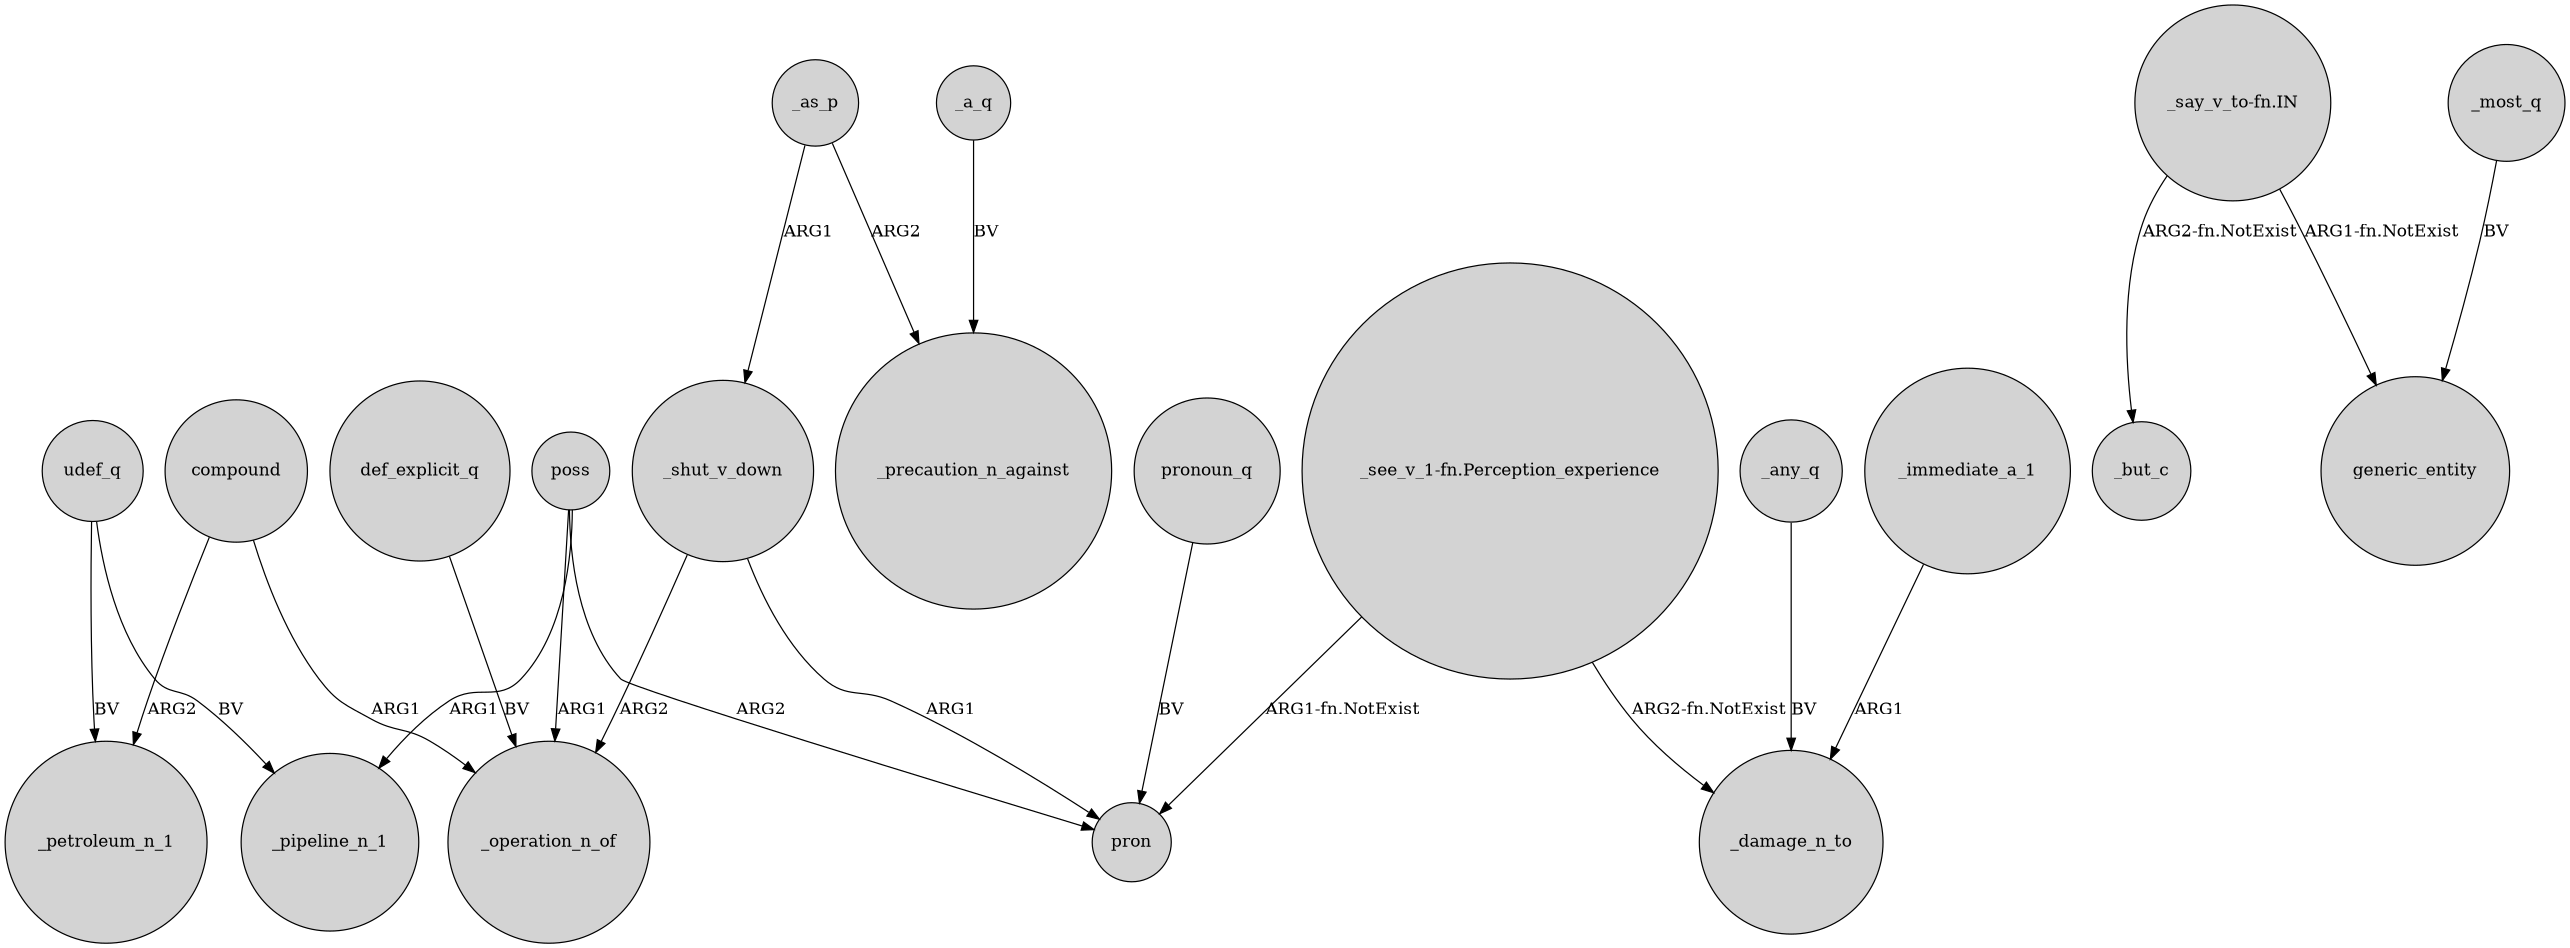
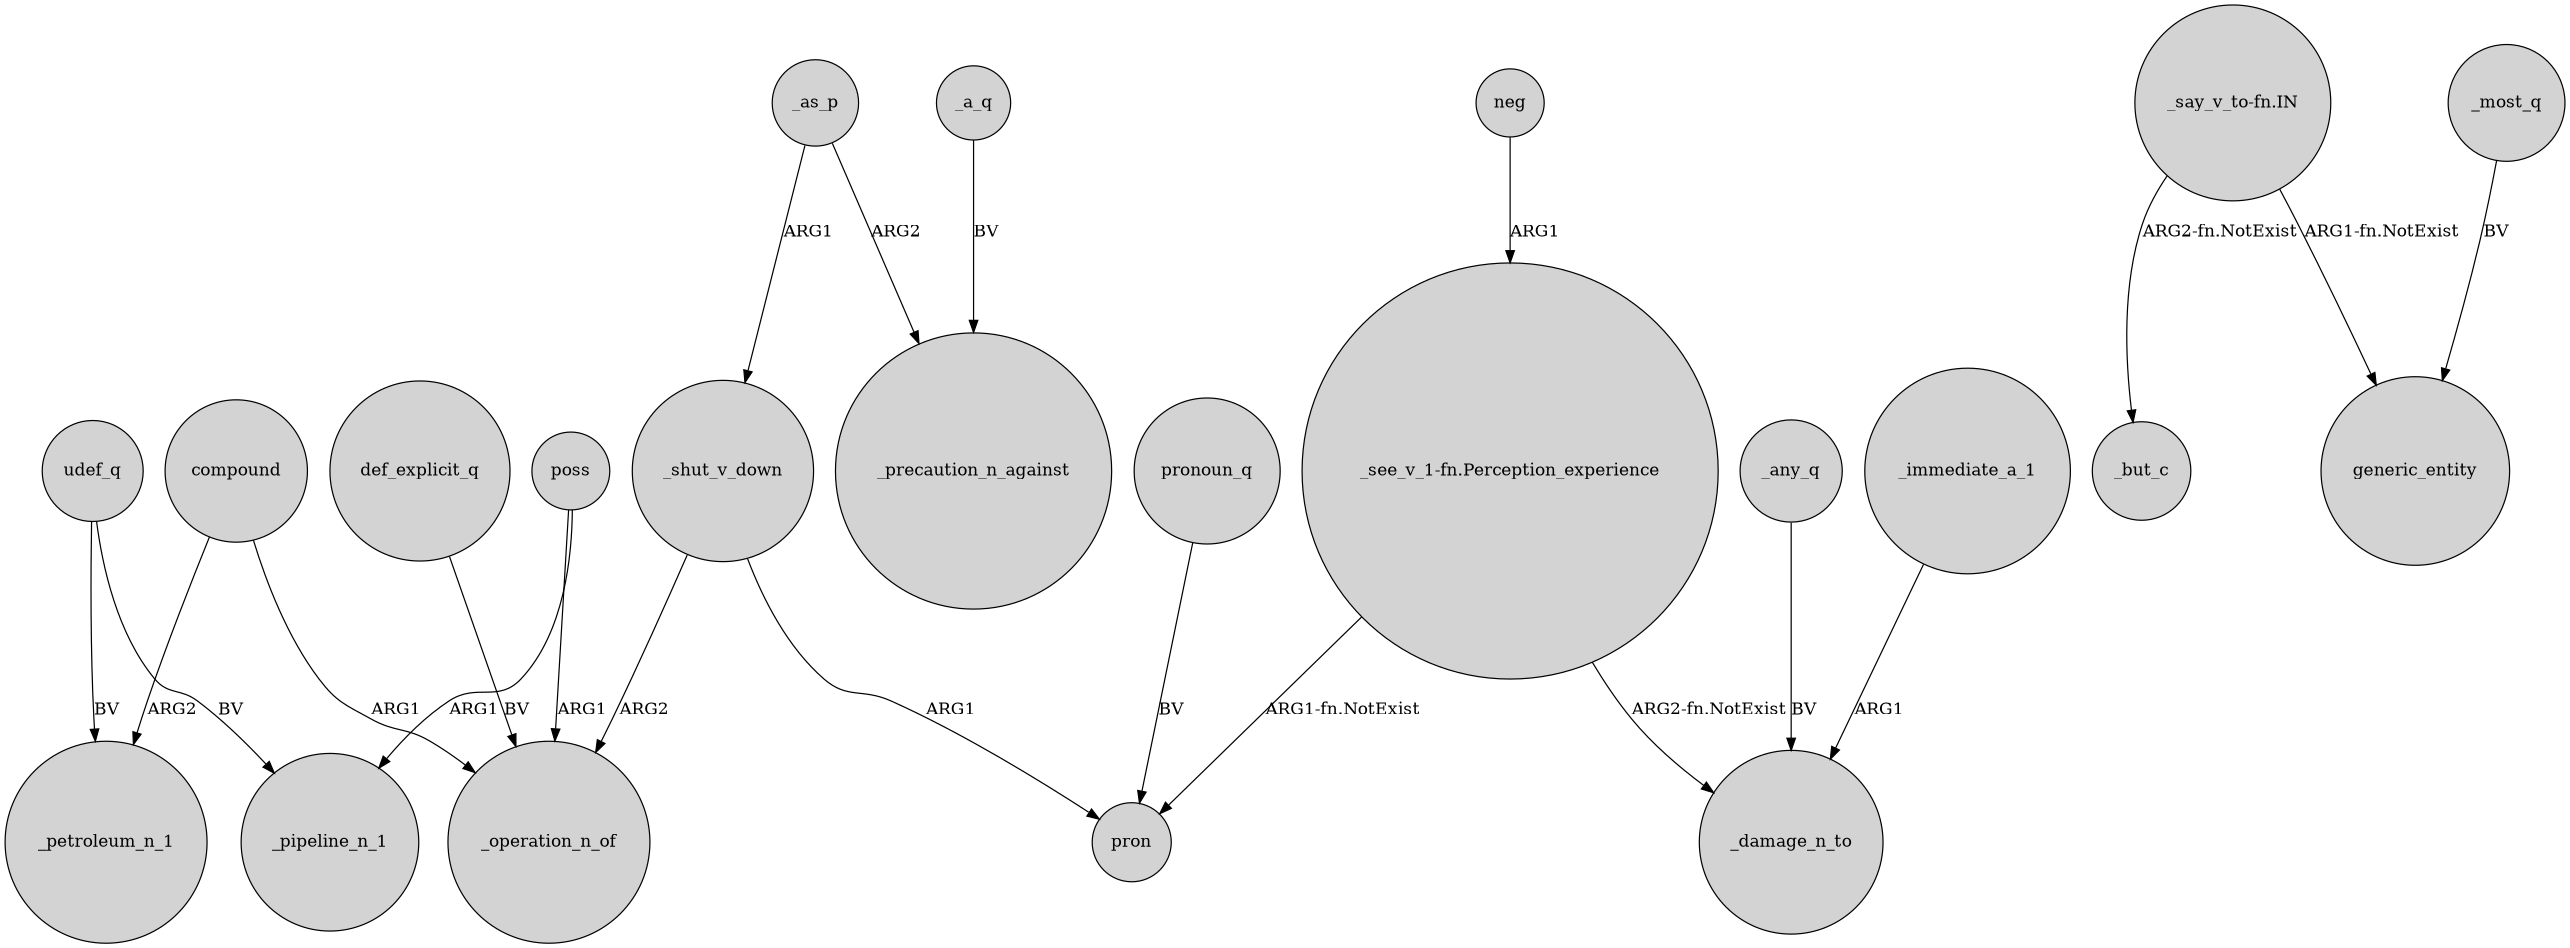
none -> (1510, 103)
(764, 728) -> none
